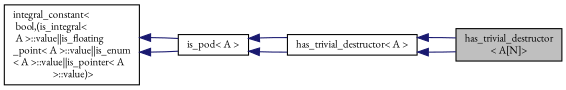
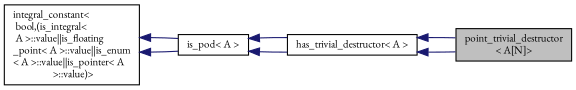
(509, 45) -> (514, 45)
